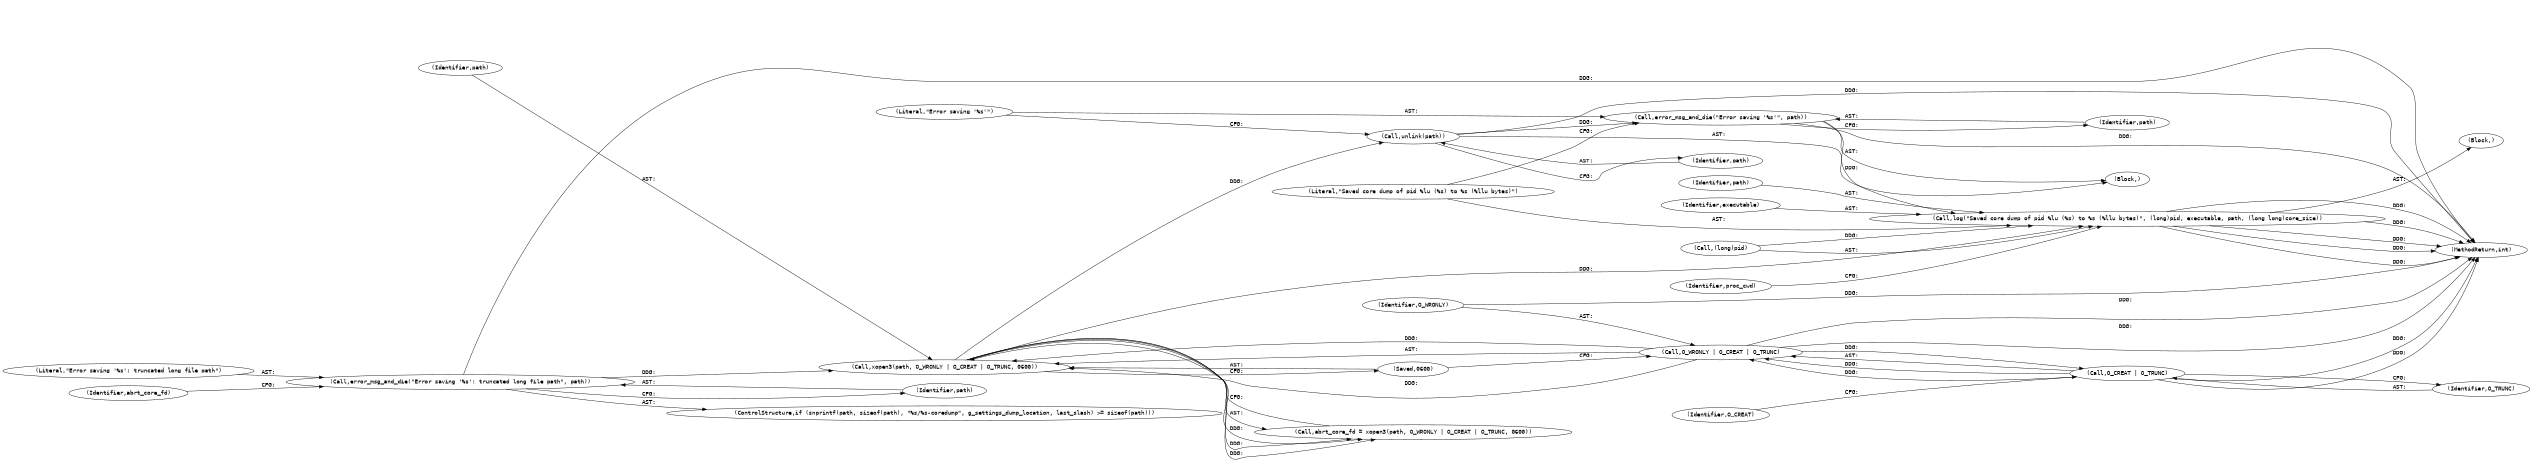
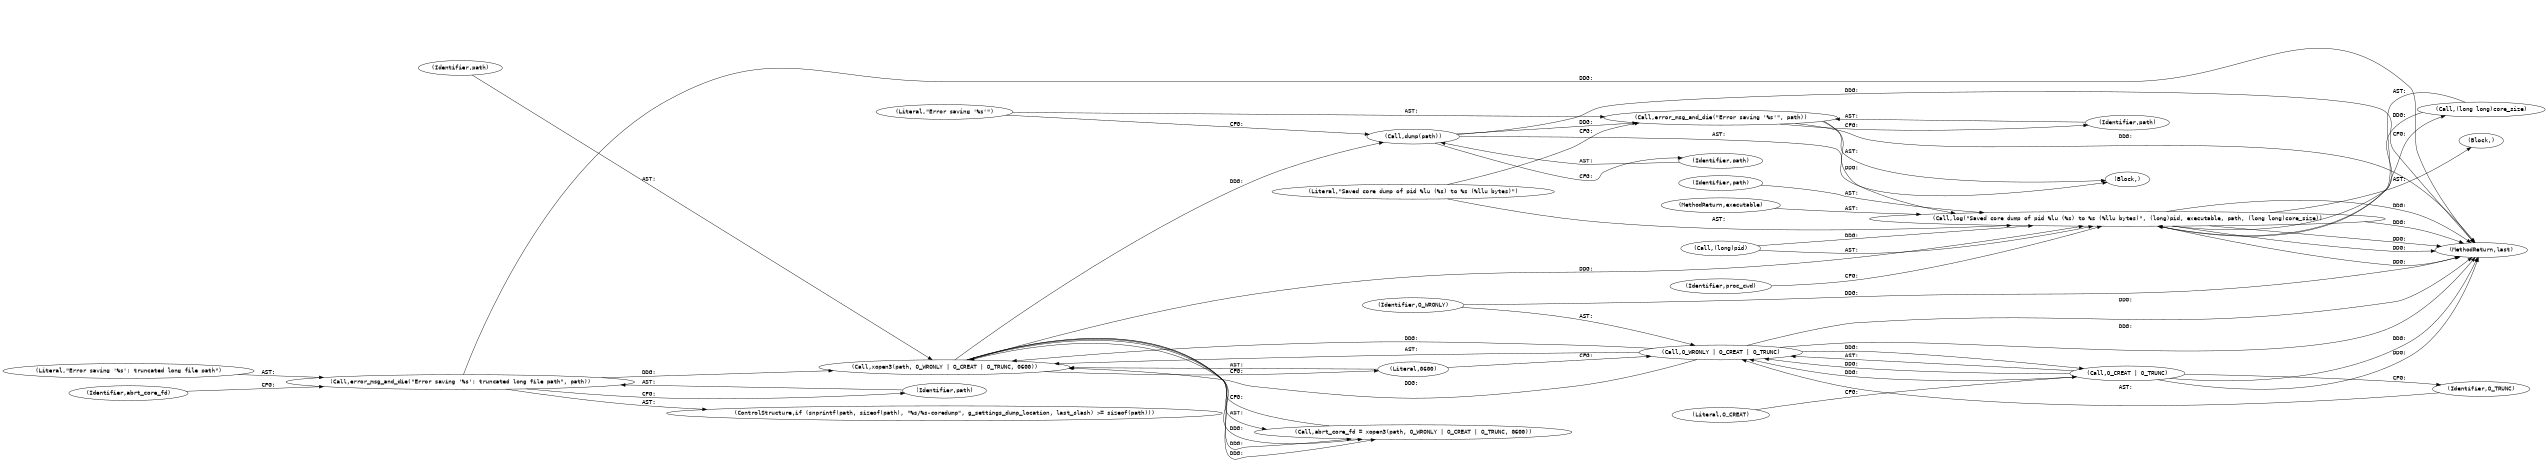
none -> (2481, 109)
(1413, 137) -> (1413, 137)
(1721, 205) -> (1721, 205)
(2481, 250) -> (2481, 250)
(1413, 369) -> (1413, 369)
(2317, 388) -> (2091, 405)
(1721, 415) -> (1721, 415)
